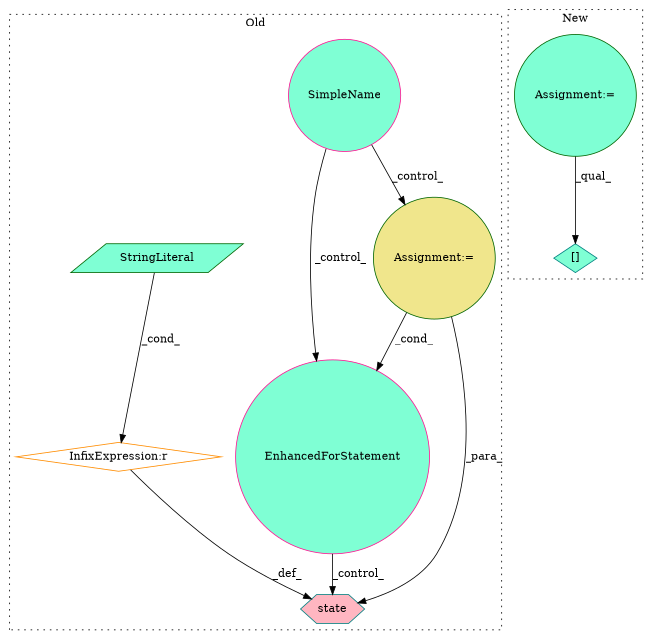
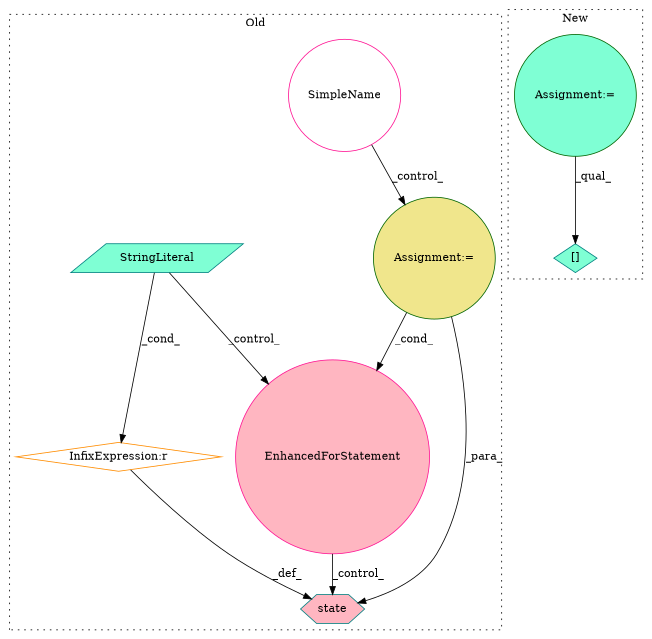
(345, 95) -> (345, 95)
(311, 250) -> (216, 325)
(157, 258) -> (157, 258)
(333, 457) -> (333, 457)
